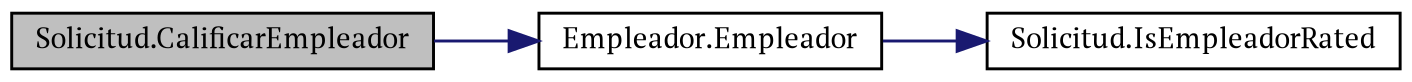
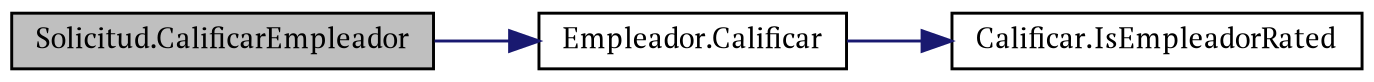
(710, 41) -> (693, 41)
(1194, 41) -> (1157, 41)
